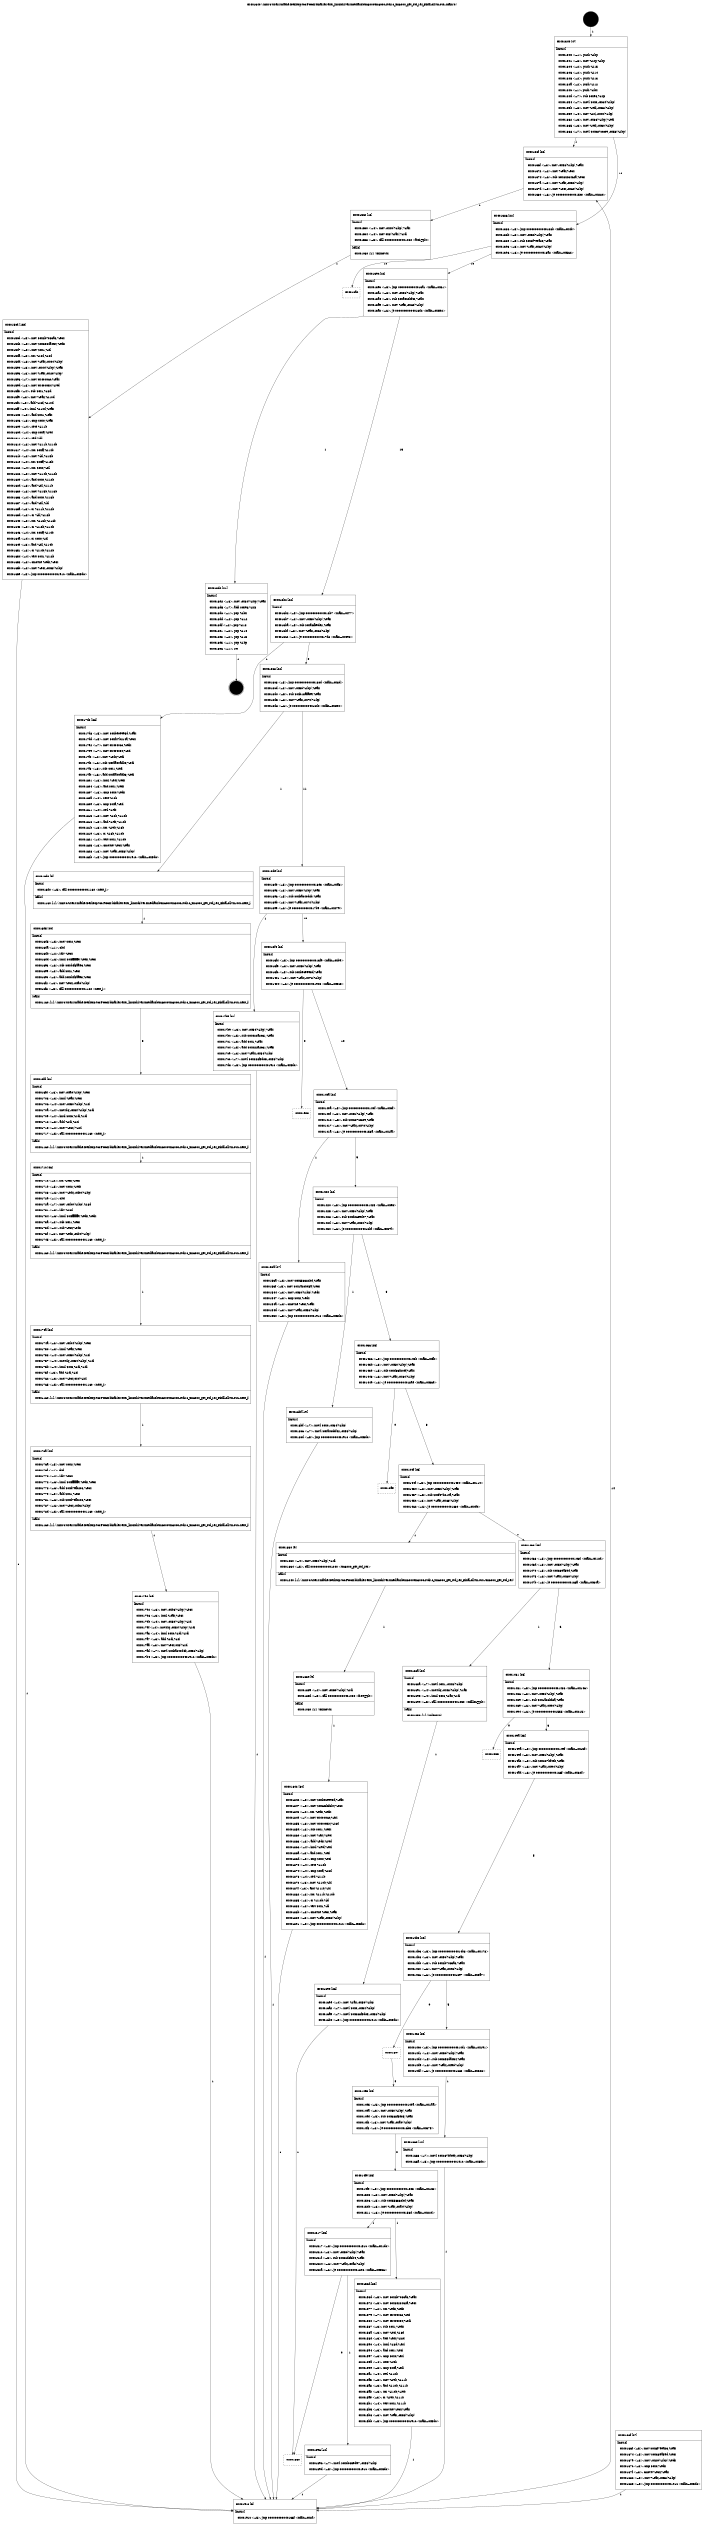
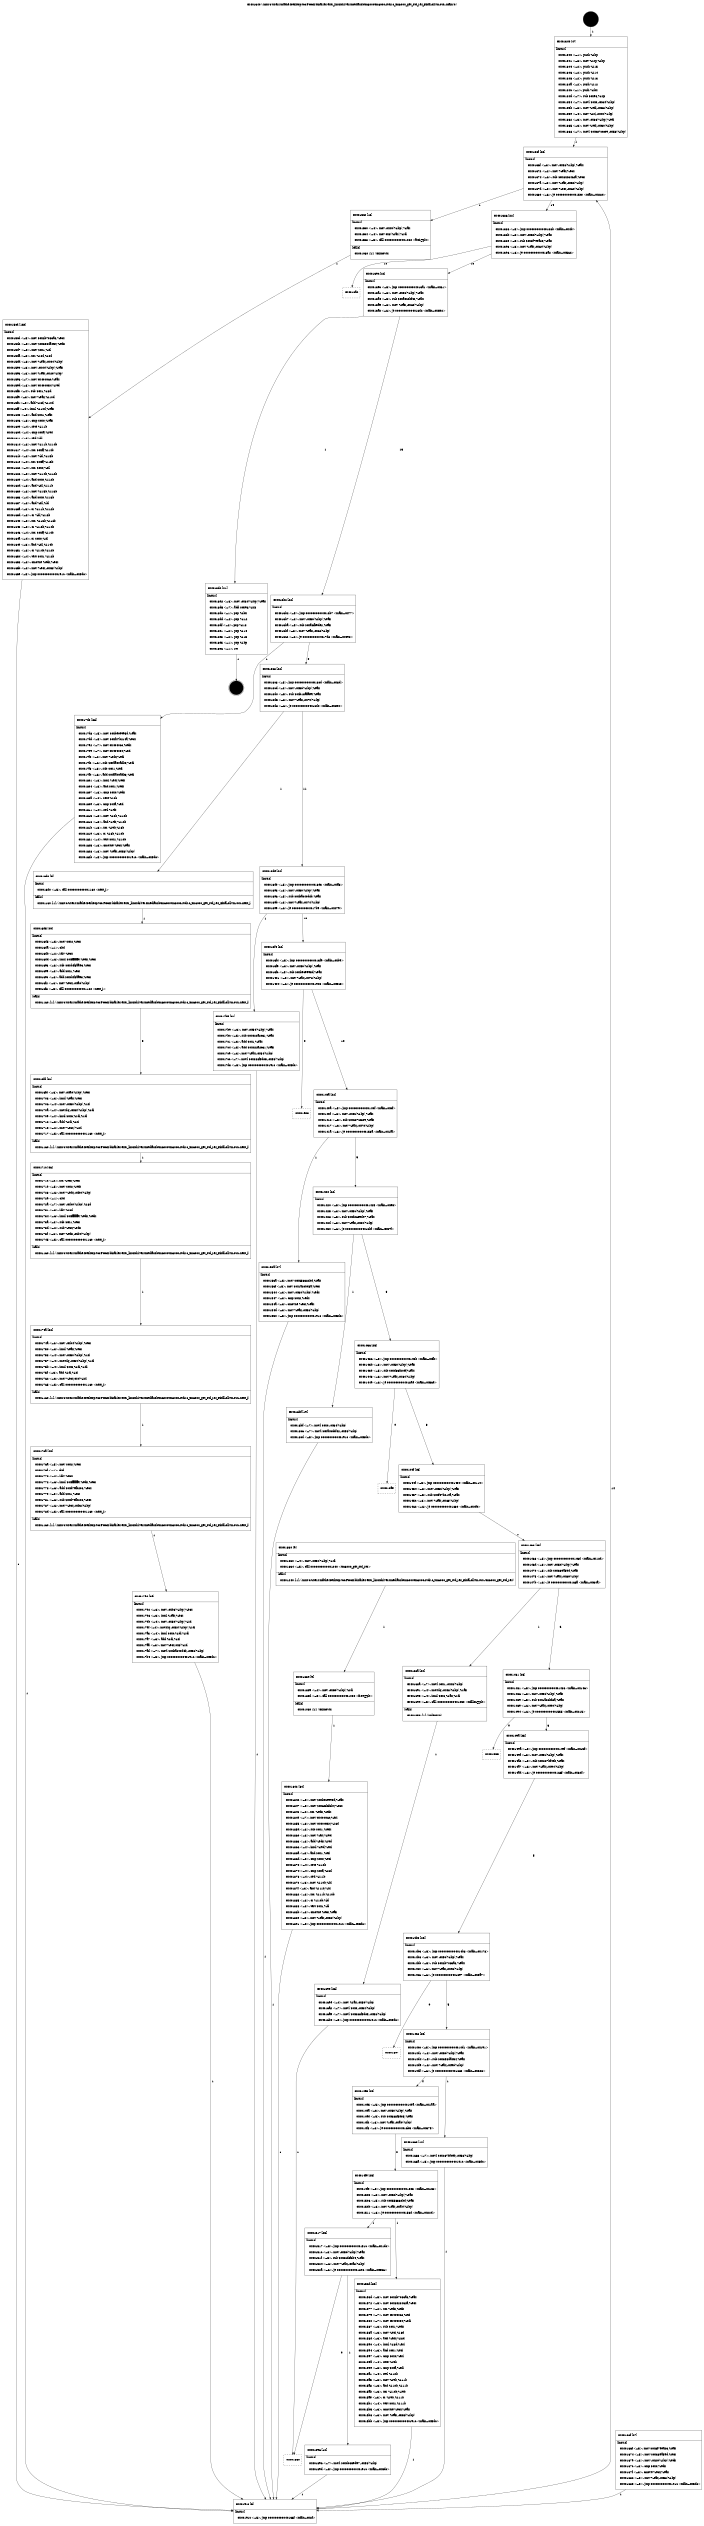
(615, 189) -> (549, 205)
(419, 1527) -> none
(393, 2071) -> (422, 2081)
